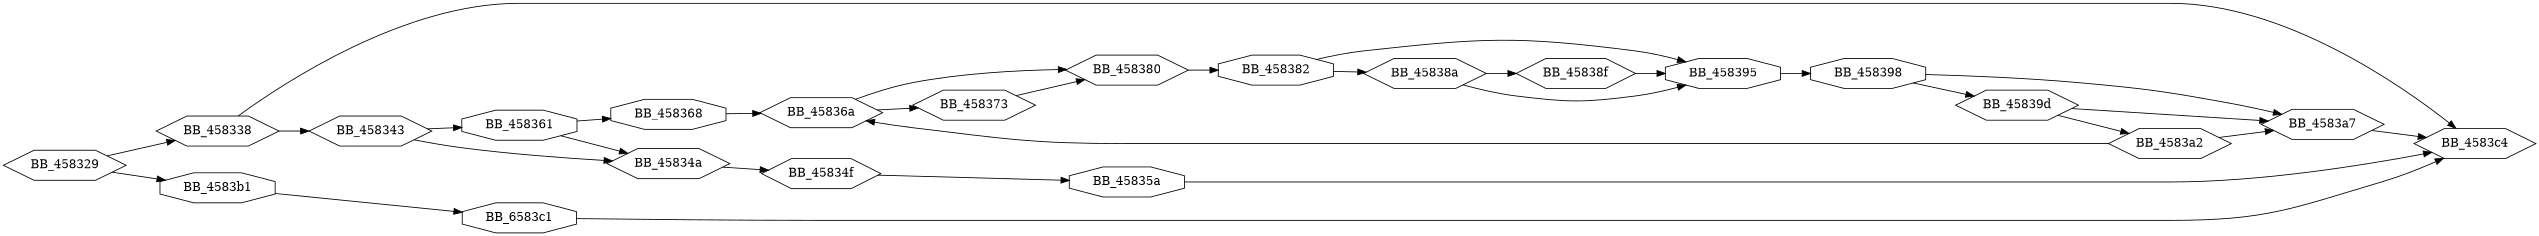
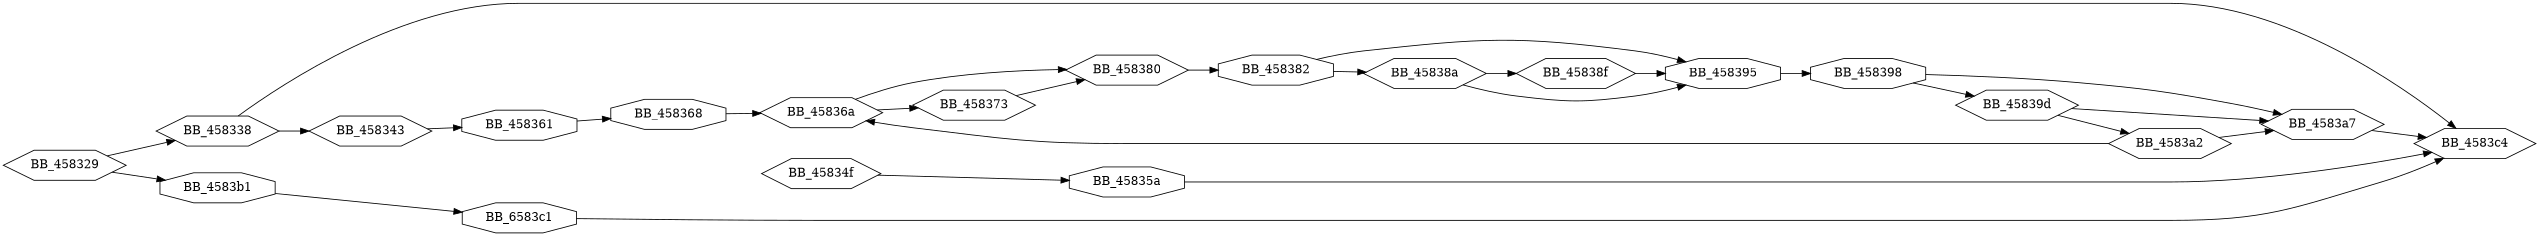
(668, 164) -> none
